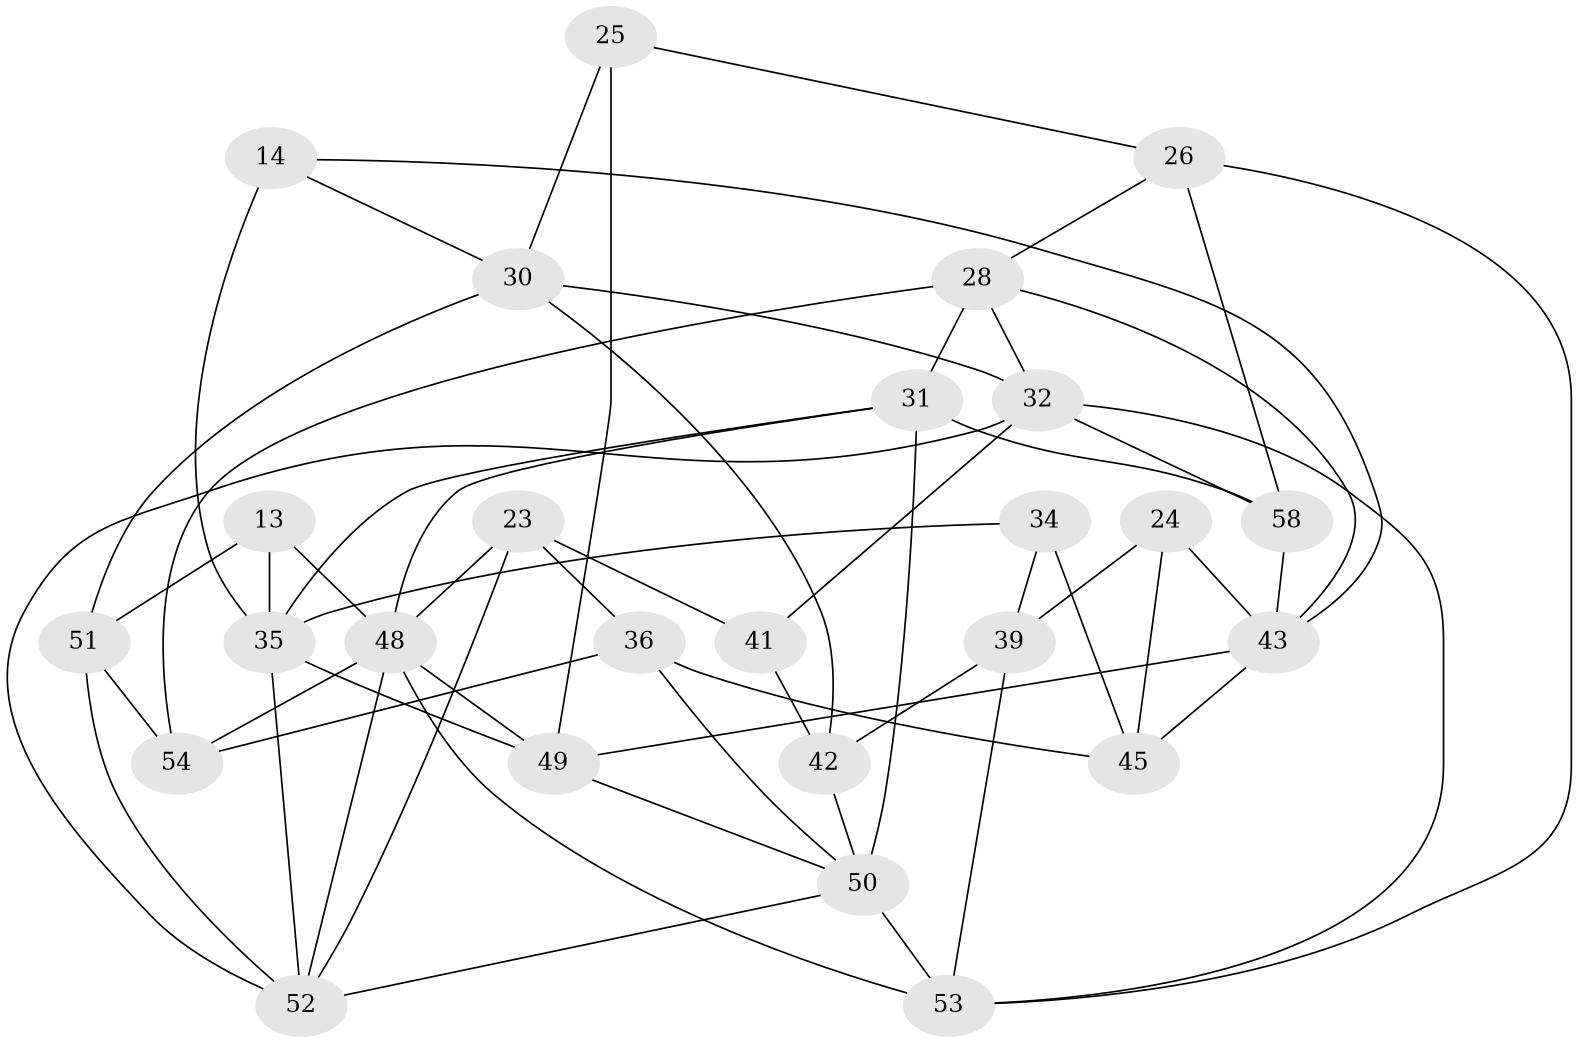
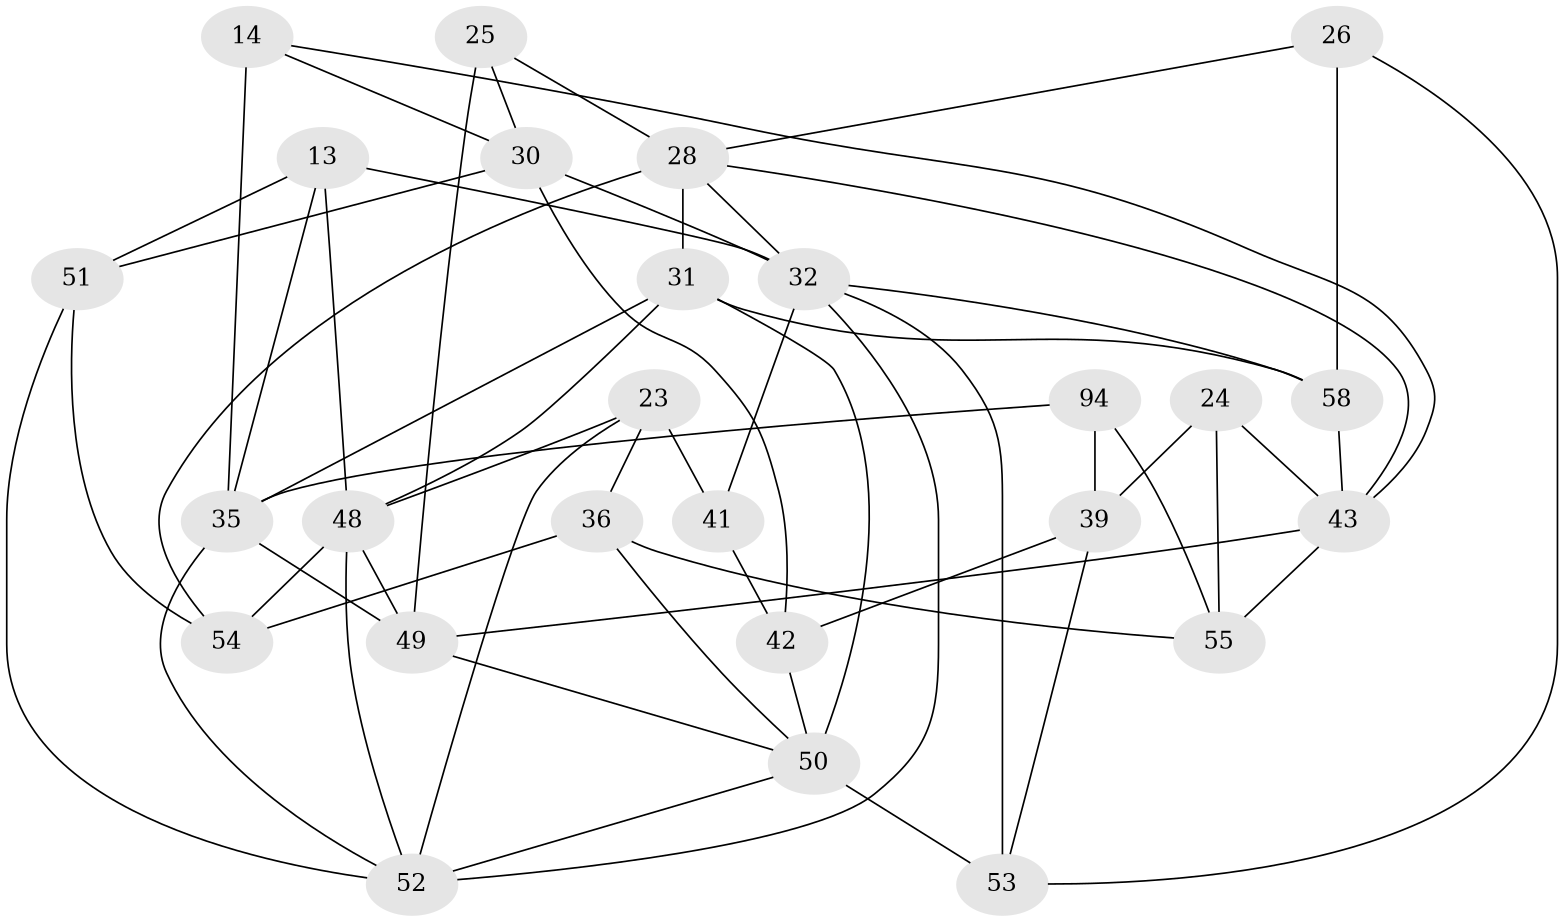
(895, 97) -> (606, 111)
none -> (569, 210)
(1045, 521) -> (1095, 400)
(1134, 764) -> (1219, 643)
(622, 879) -> none
